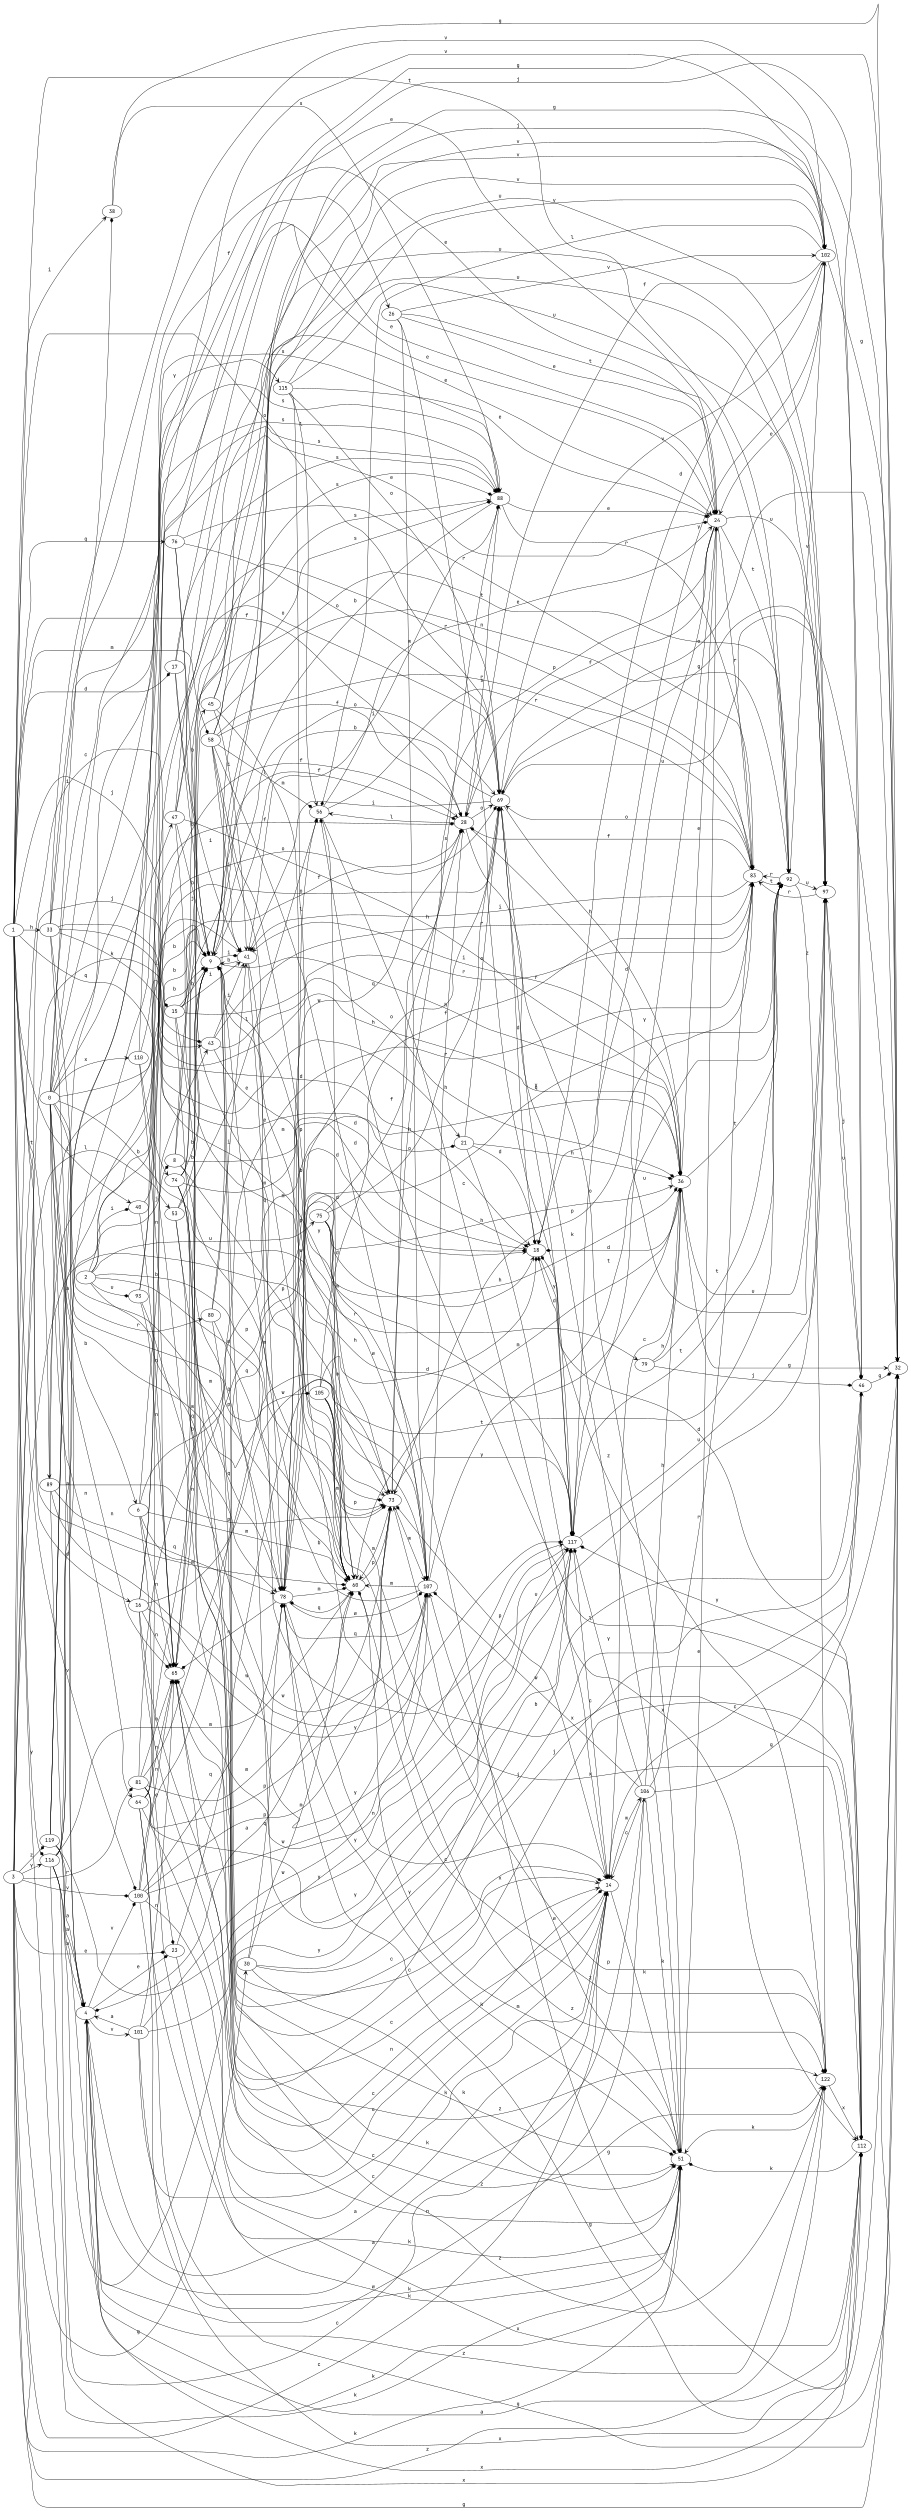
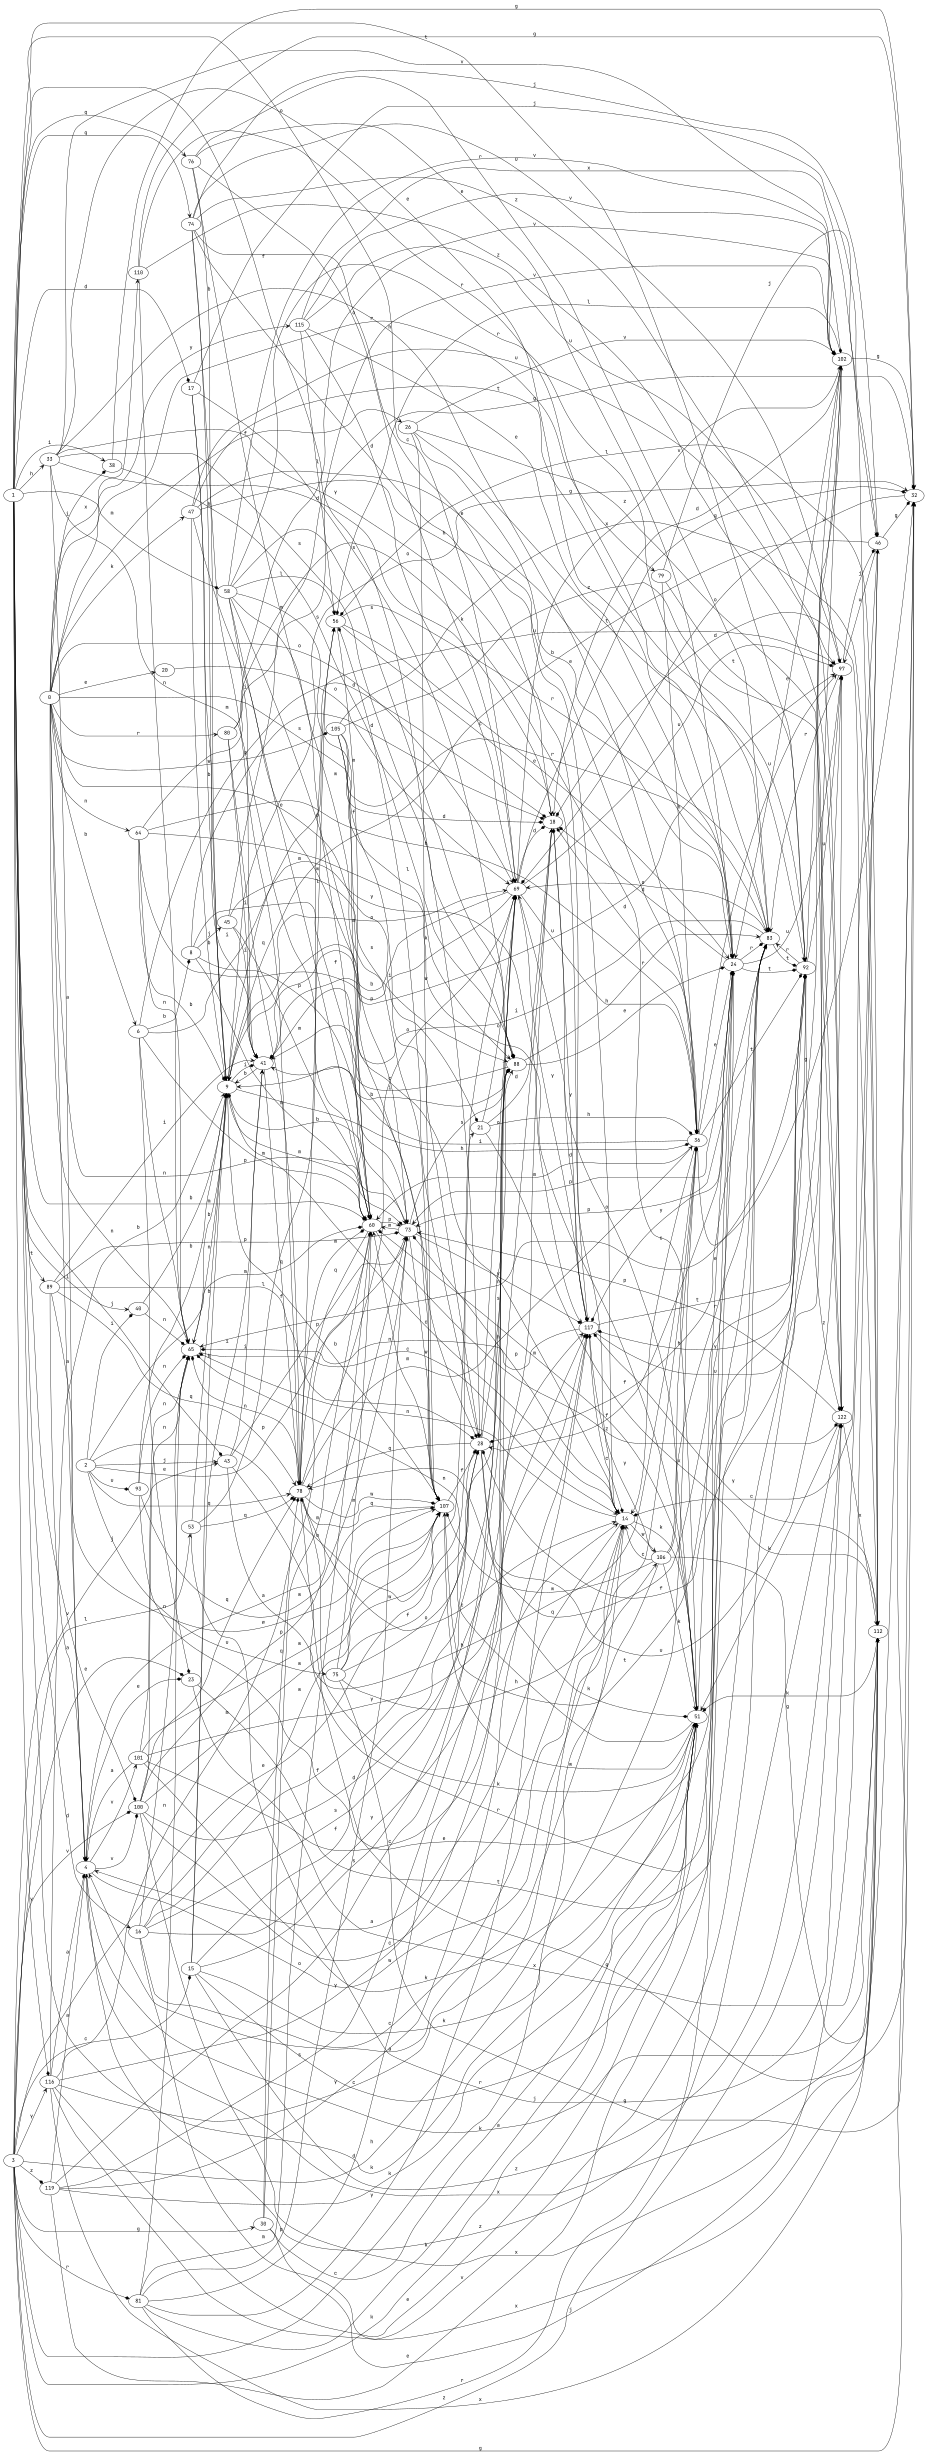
none -> (165, 670)
(393, 821) -> (419, 1074)
(472, 1808) -> none
